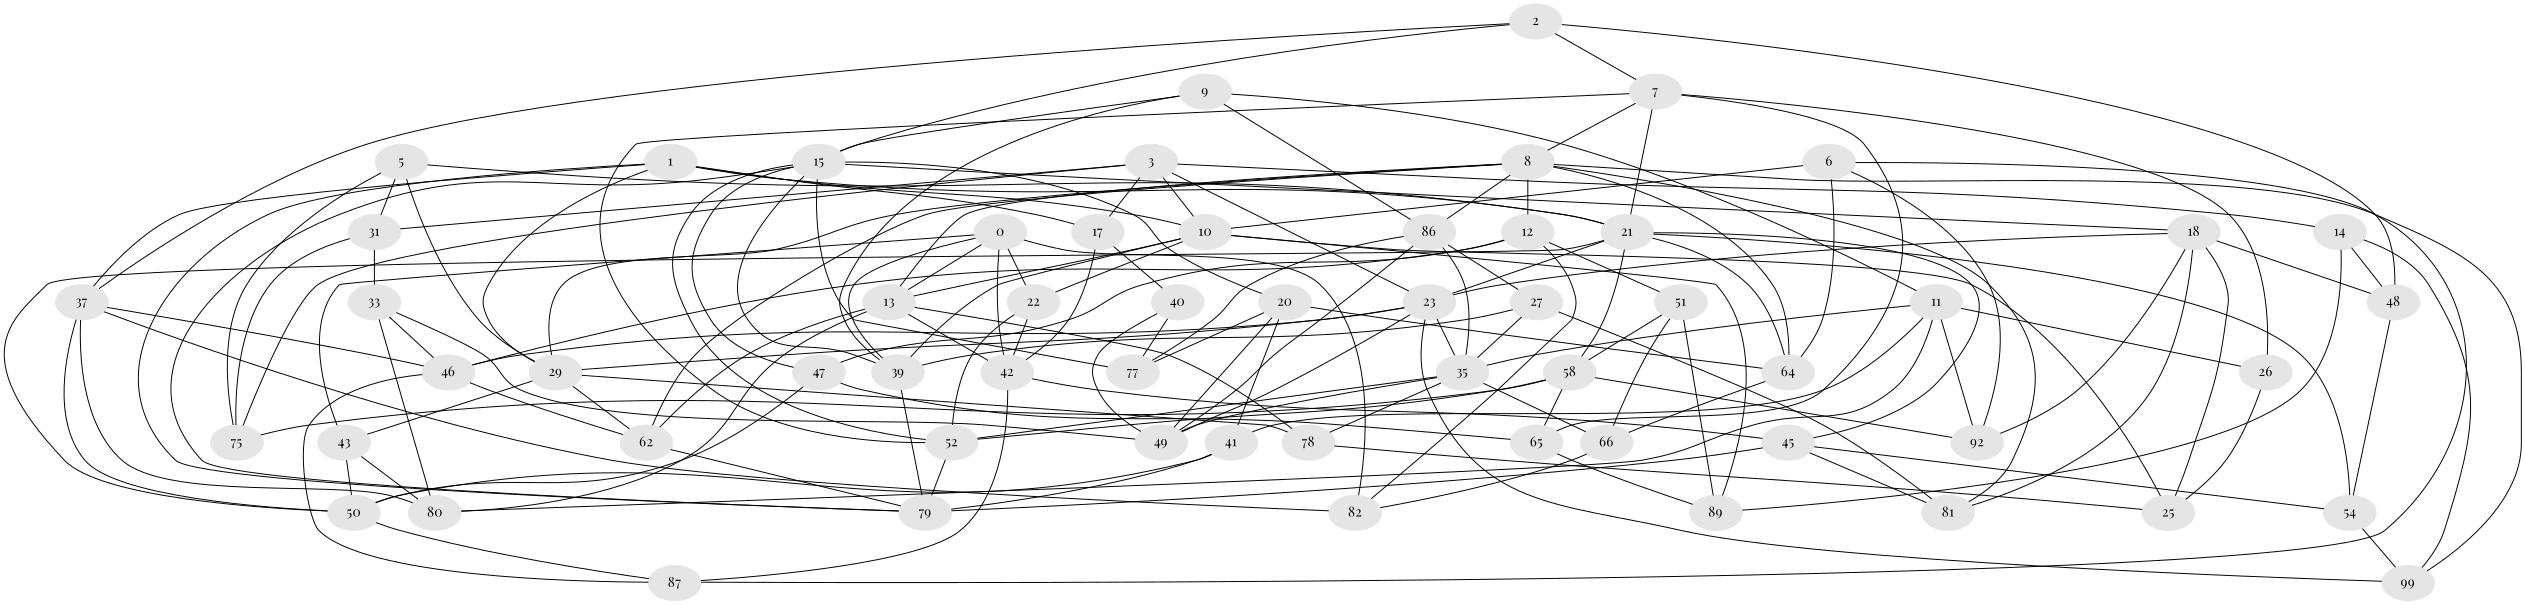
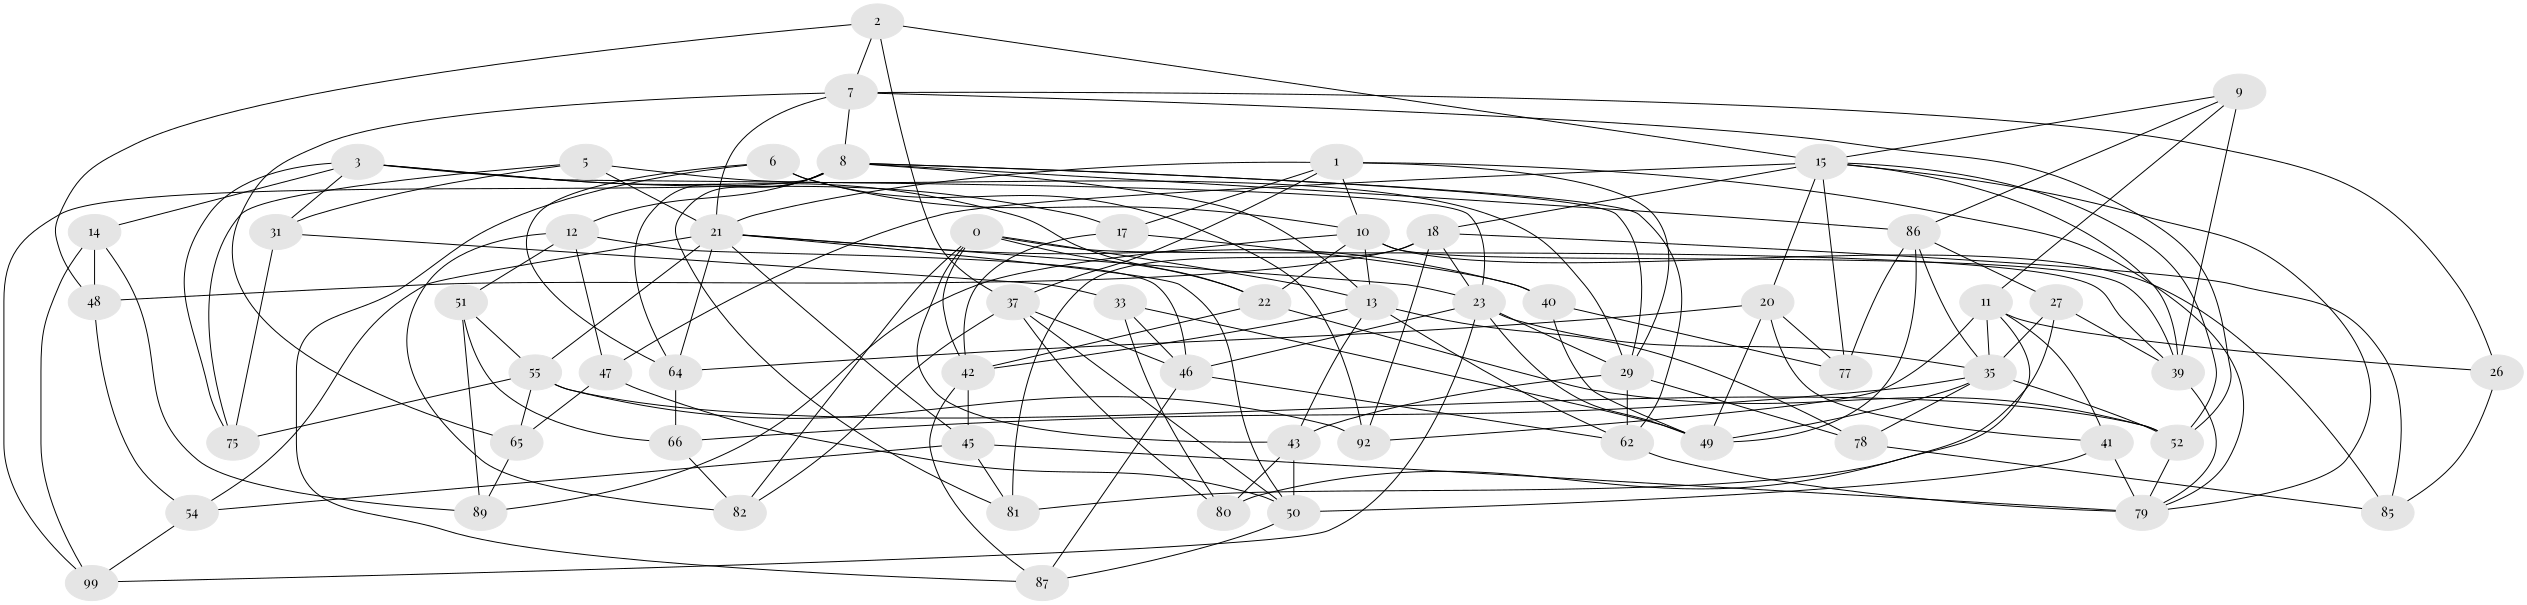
(1178, 197) -> (1016, 216)
none -> (1138, 252)
(1570, 372) -> (535, 372)
(706, 443) -> (1329, 371)
(2168, 513) -> (2388, 513)
